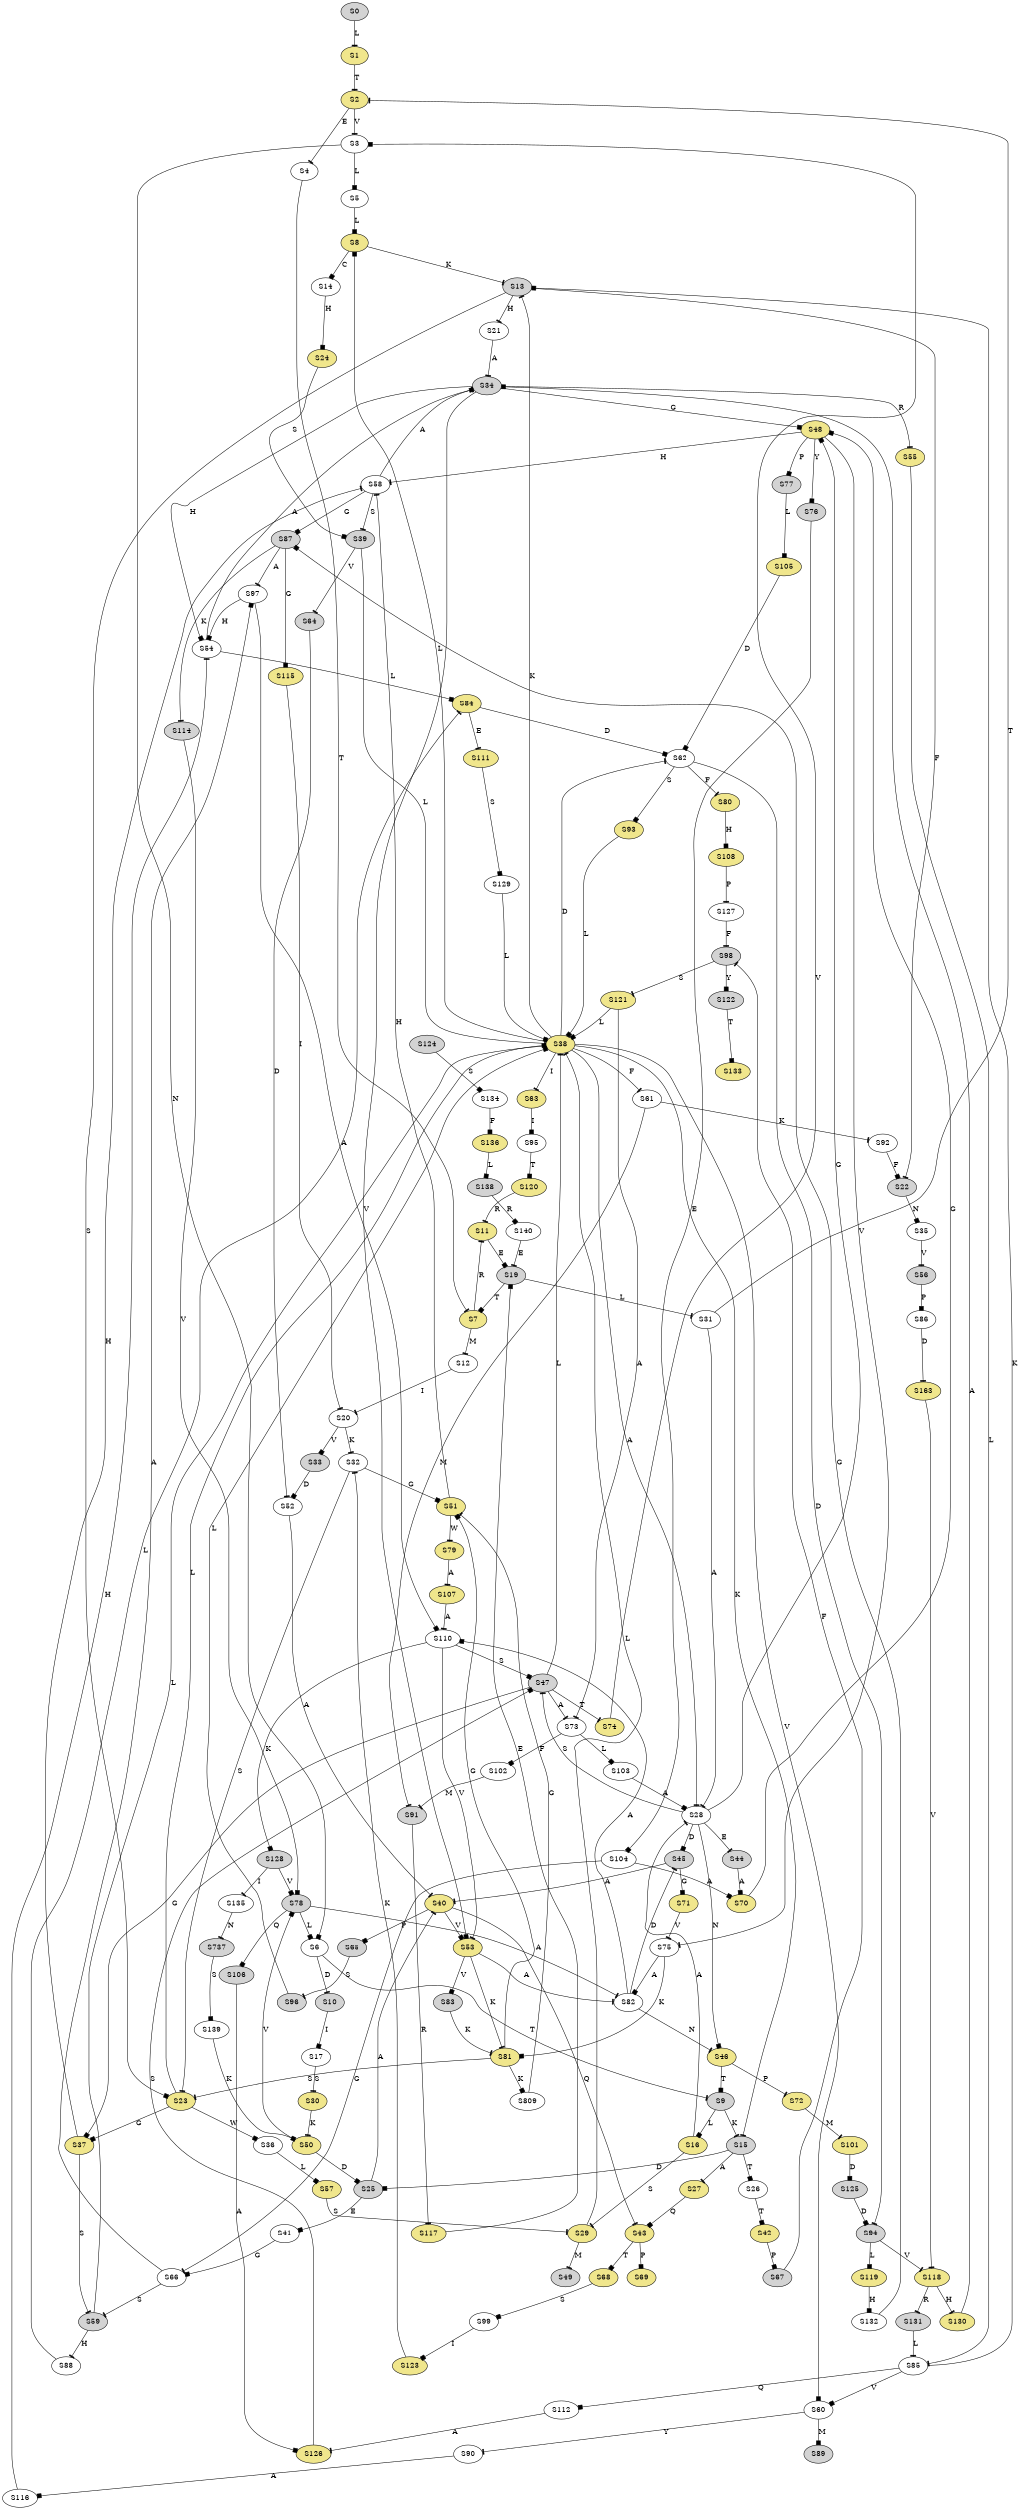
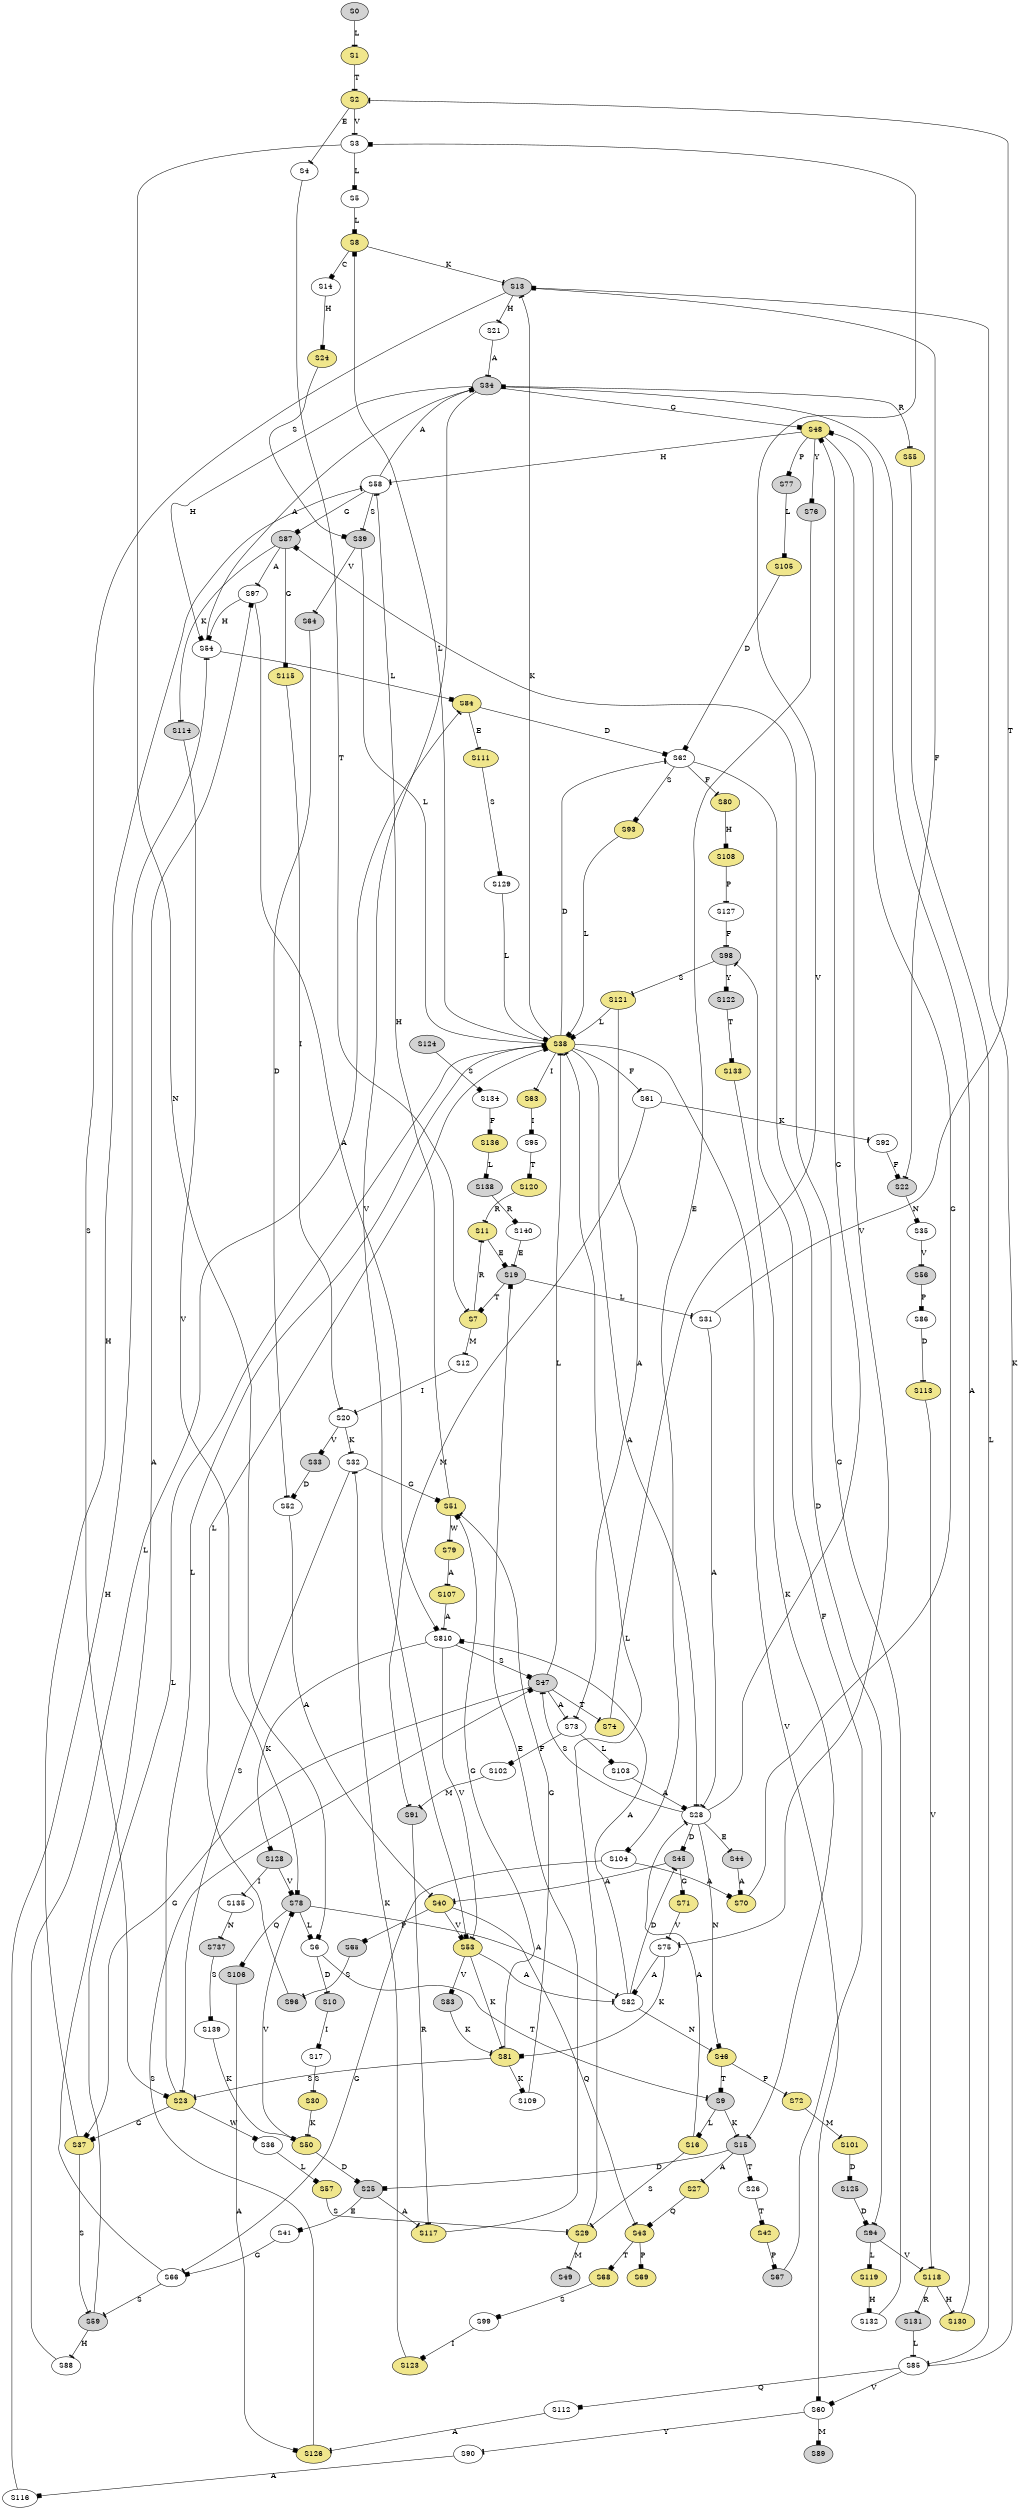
(923, 1391) -> (923, 1391)
(735, 1559) -> (782, 1589)
(443, 1639) -> (443, 1639)
(378, 2041) -> (394, 2208)
(527, 2101) -> (527, 2101)
